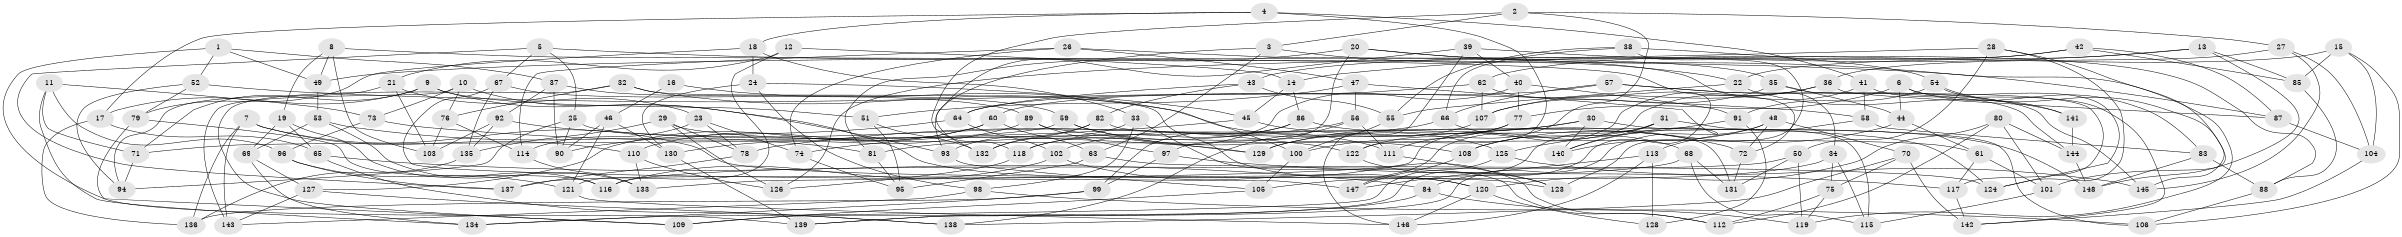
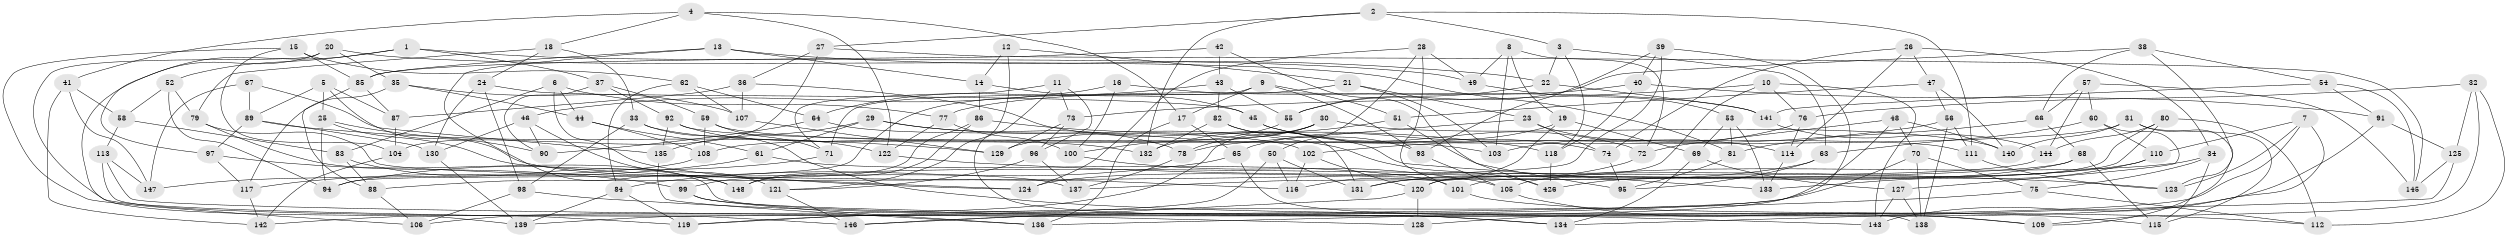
(514, 70) -> (287, 101)
(2216, 72) -> (378, 101)
none -> (1444, 94)
(777, 190) -> (1550, 190)
